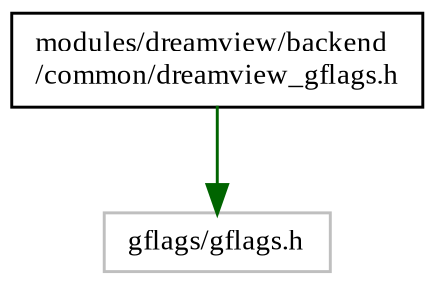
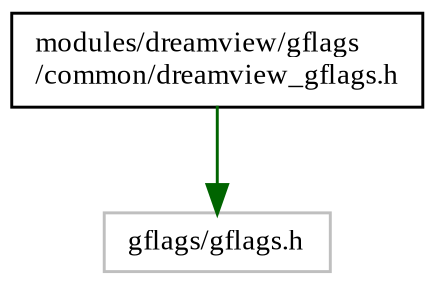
(217, 60) -> (217, 60)
